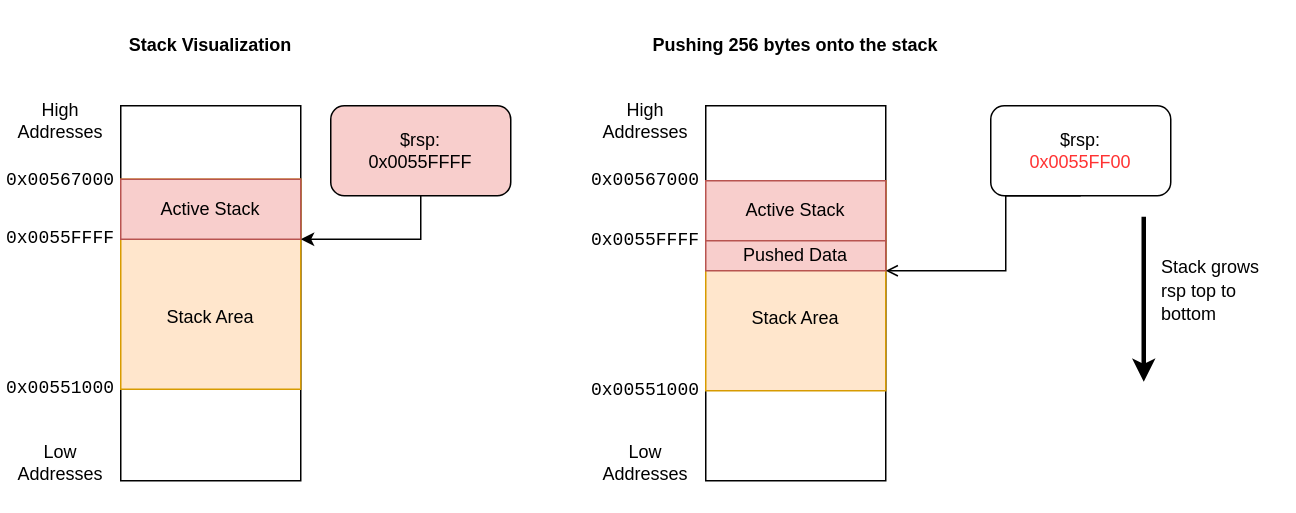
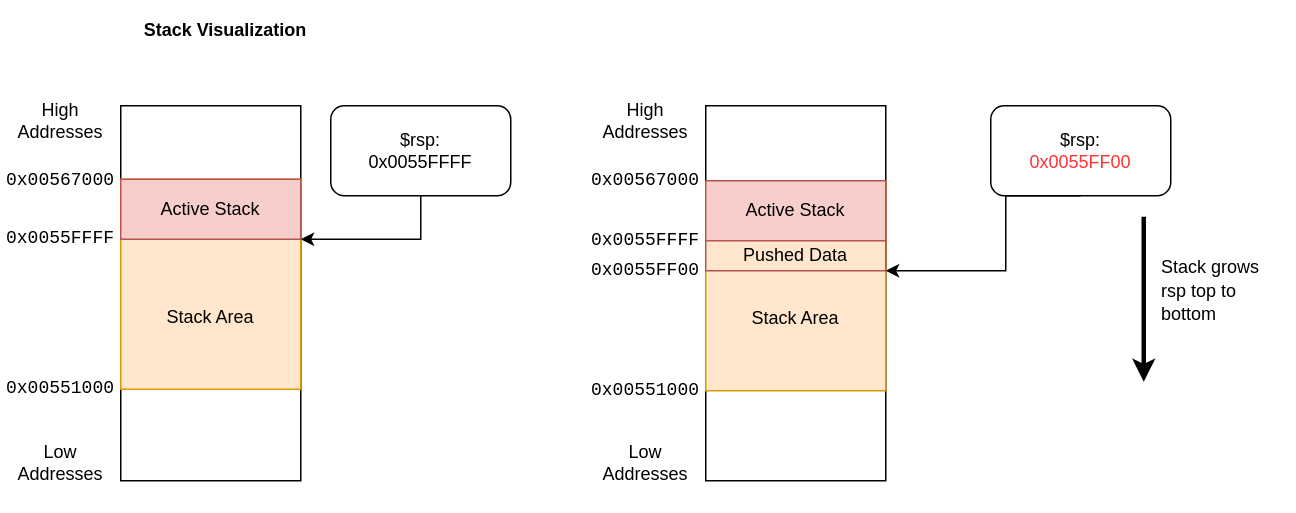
(211, 46) -> (226, 31)
(796, 46) -> none
(421, 151) -> (421, 151)
(796, 256) -> (796, 256)
none -> (646, 271)
(894, 271) -> (897, 271)
